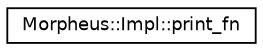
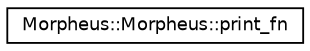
(132, 26) -> (155, 26)
